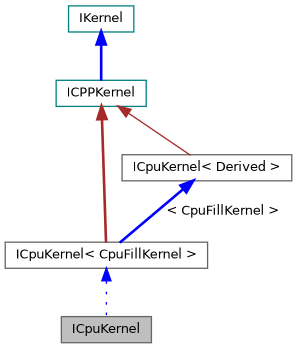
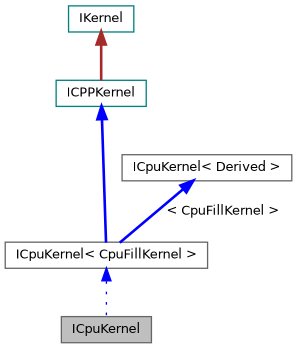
(101, 63) -> (101, 63)
(160, 134) -> none
(104, 181) -> (104, 181)
